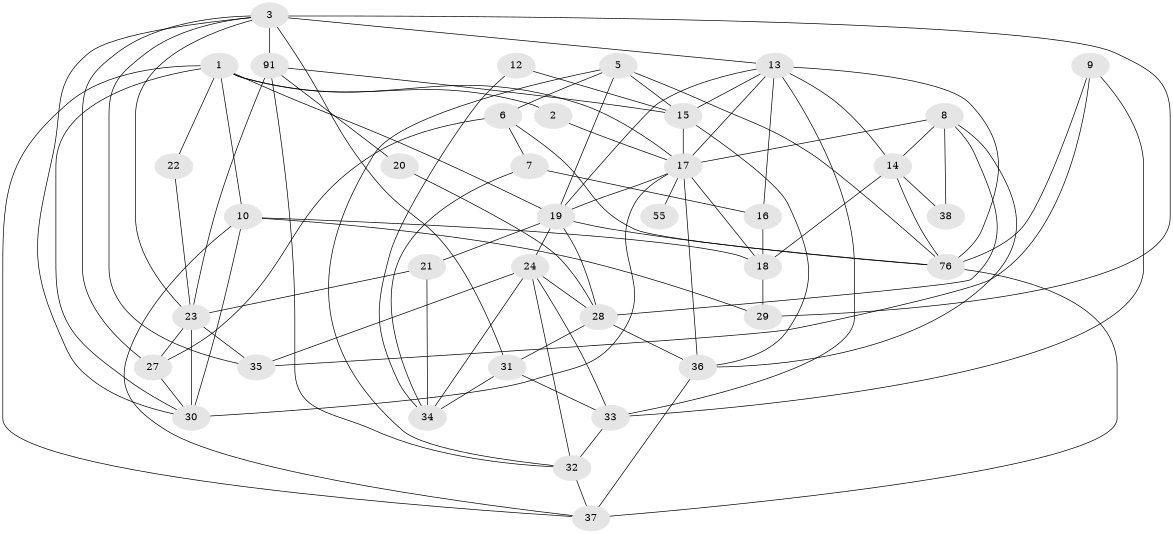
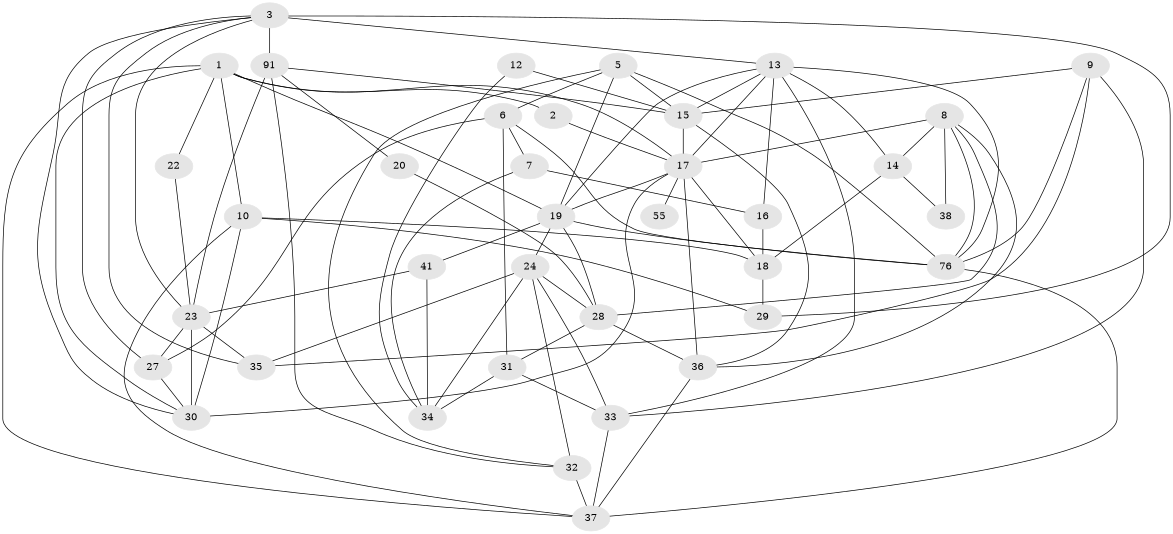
none -> (887, 91)
(388, 194) -> (505, 253)
(915, 218) -> (973, 192)
(427, 267) -> (427, 267)
(591, 443) -> (601, 468)
